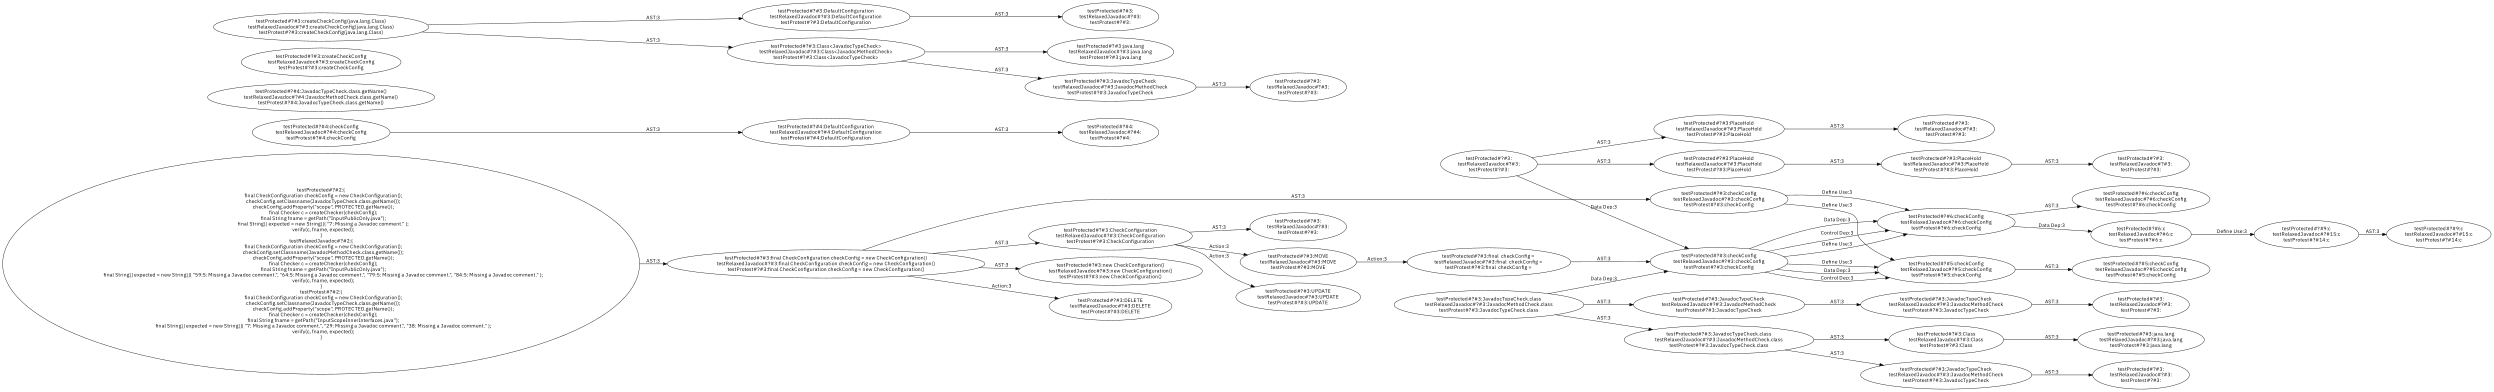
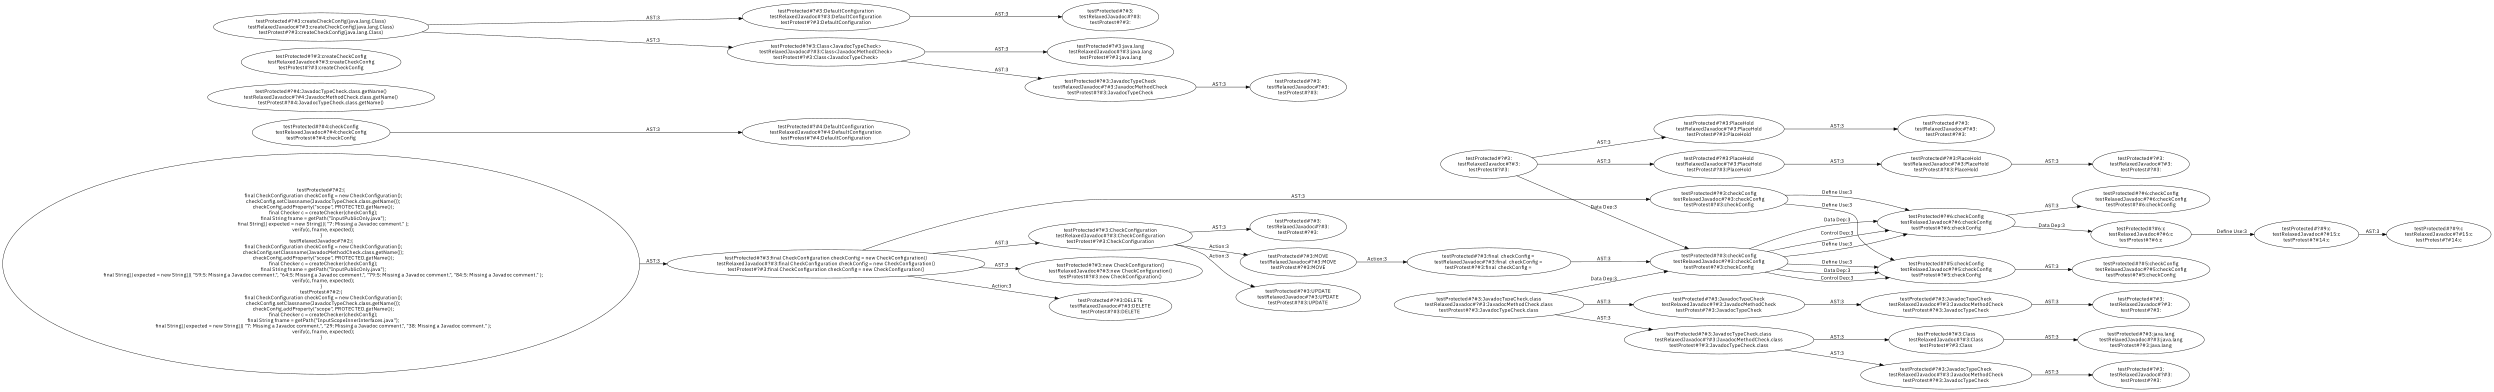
(1110, 132) -> none
